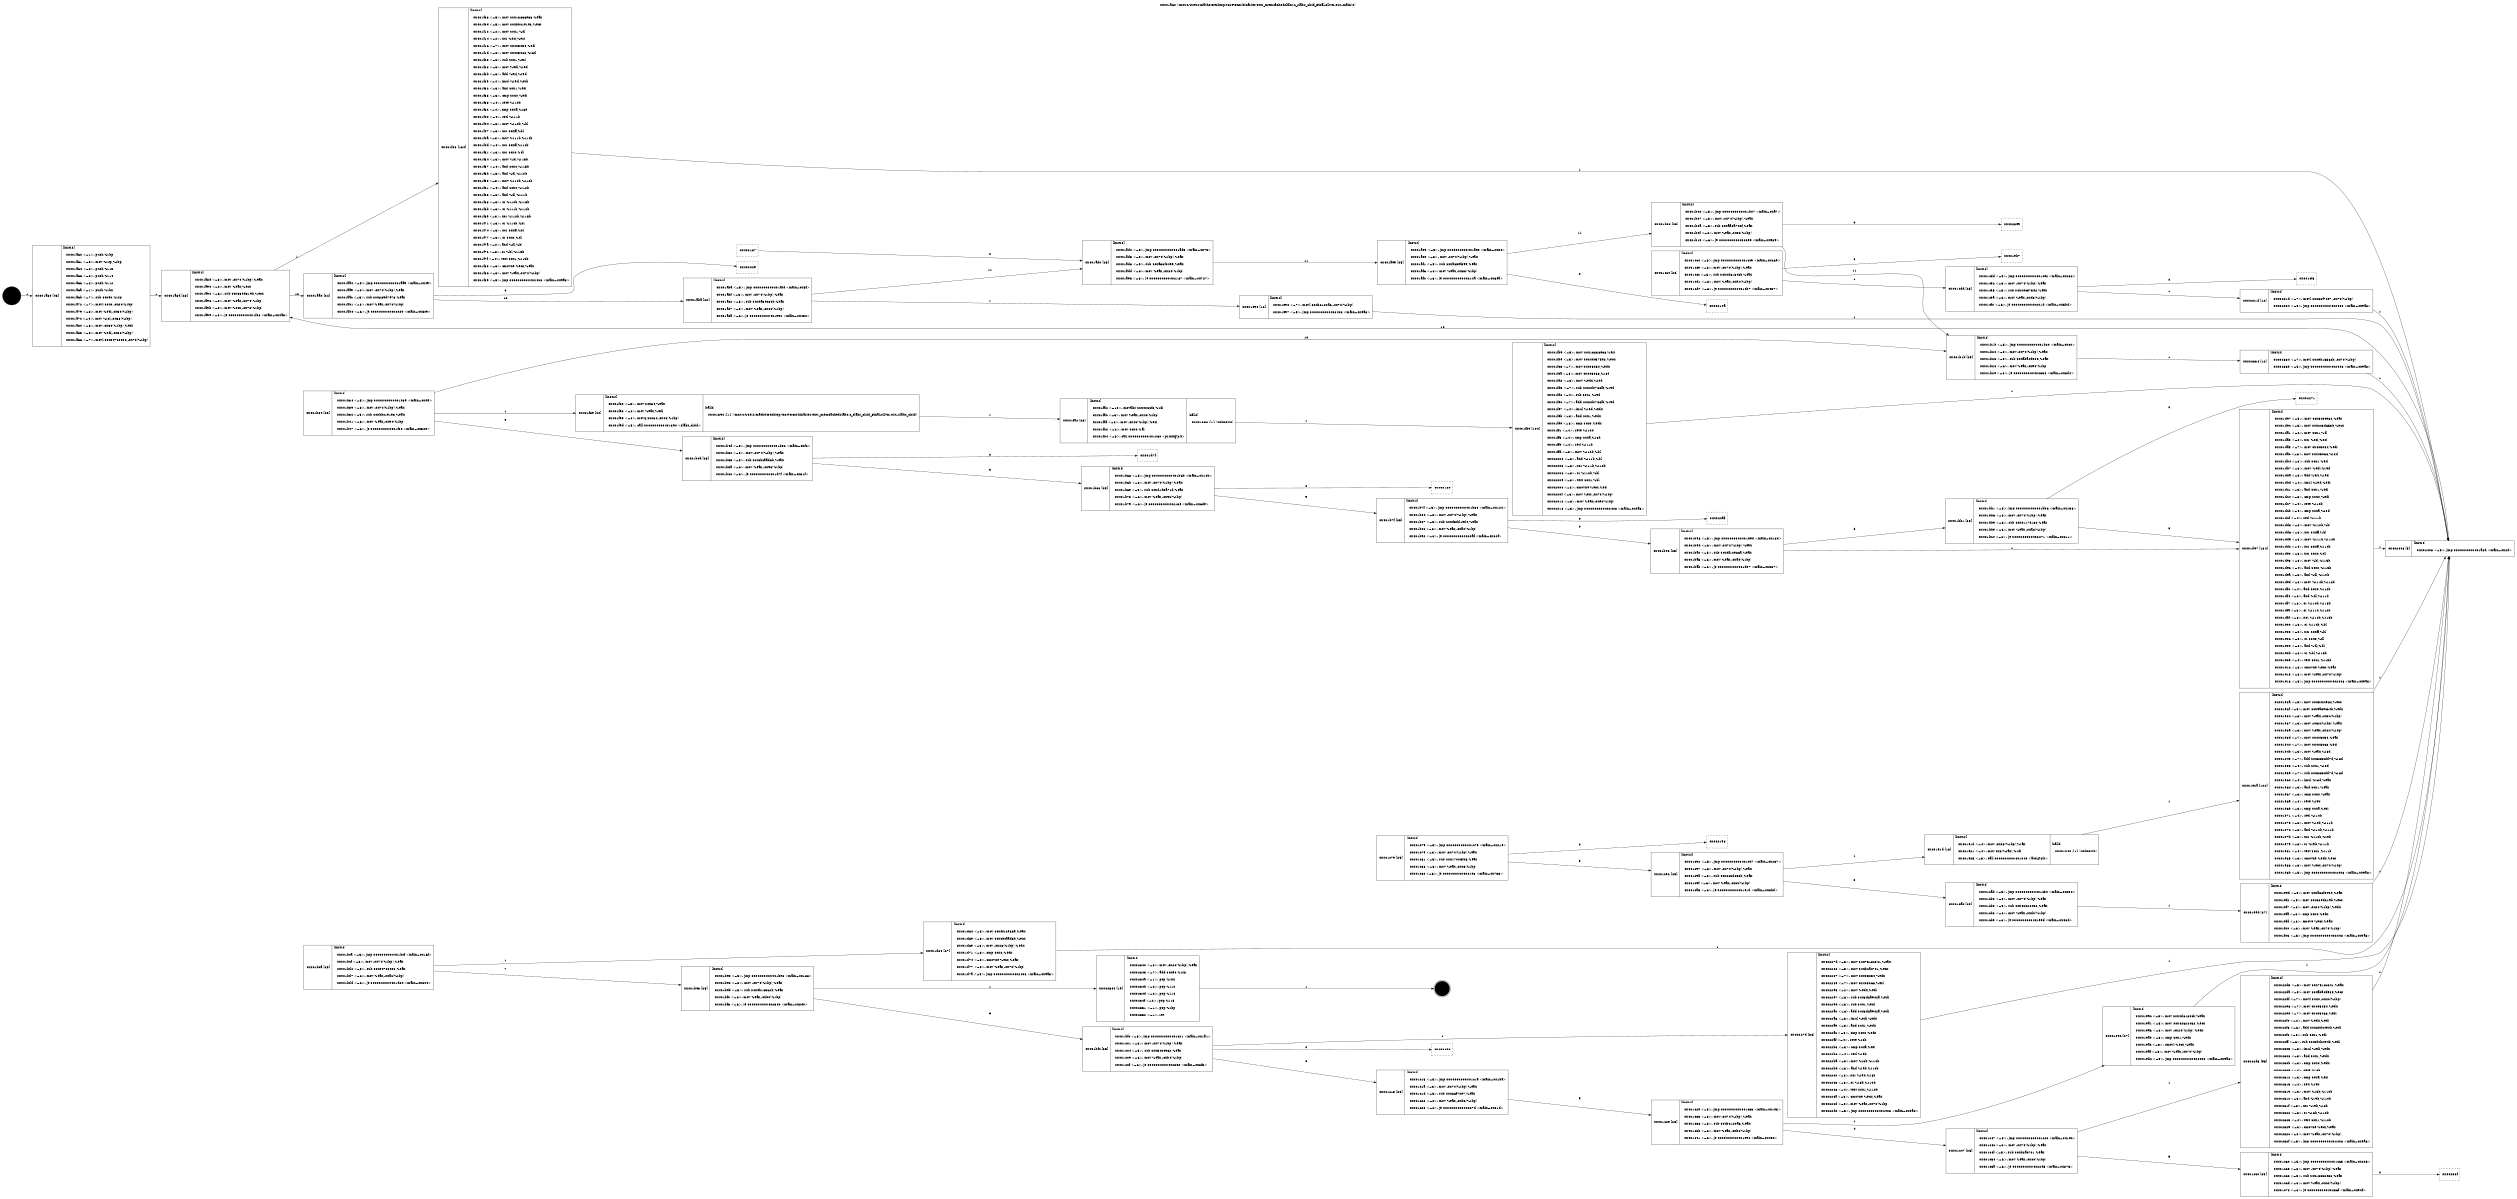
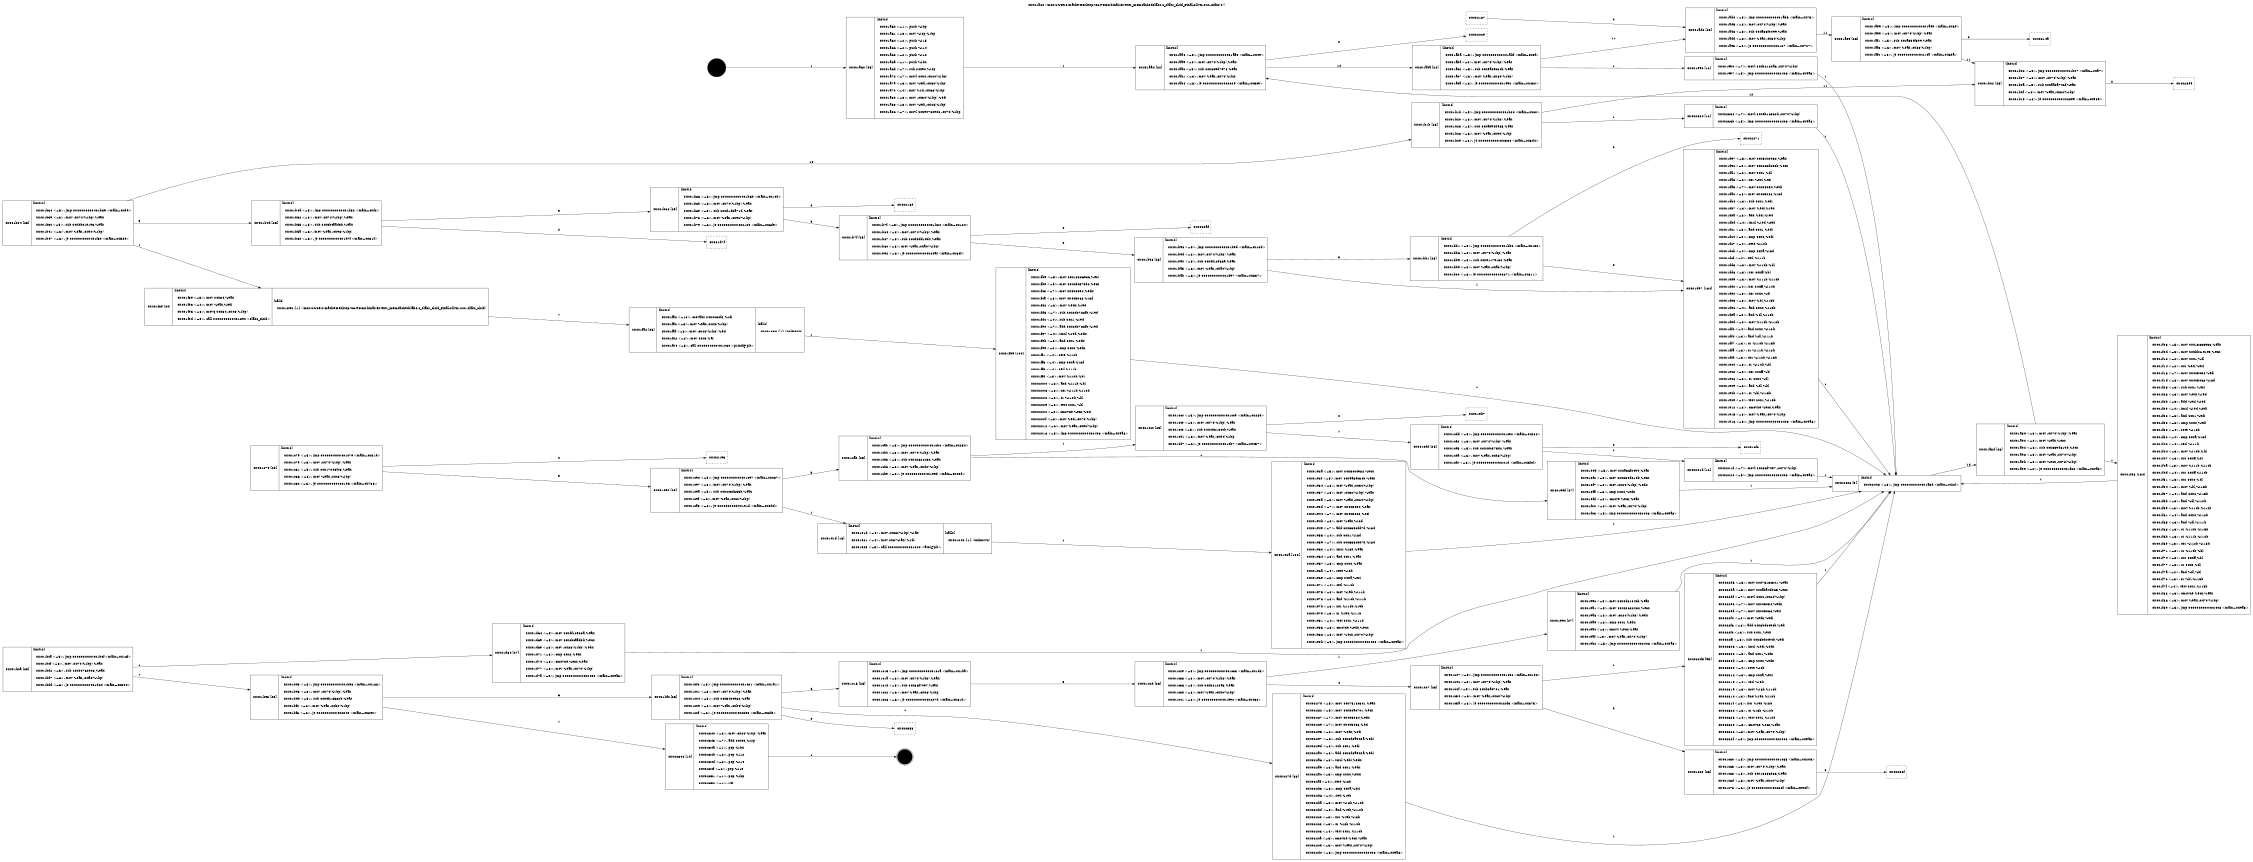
(1874, 274) -> (1756, 89)
(155, 296) -> (1049, 68)
(990, 415) -> (559, 315)
none -> (1052, 452)
